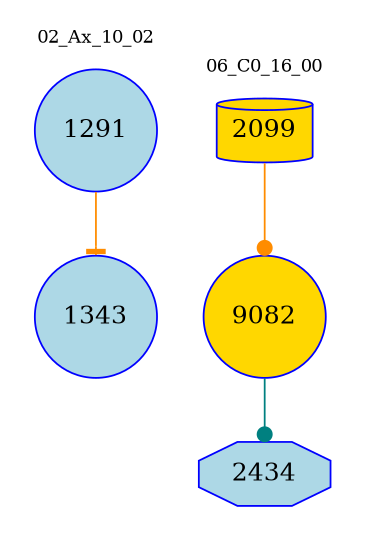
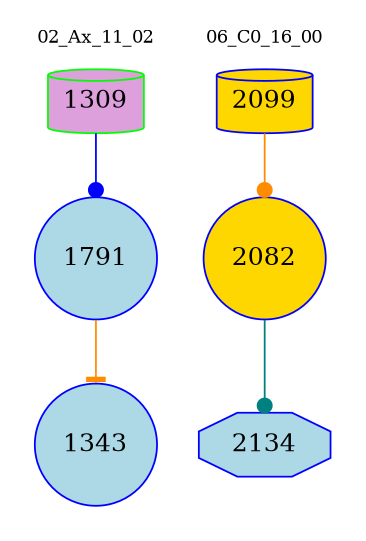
(96, 38) -> (96, 38)
none -> (96, 101)
(96, 130) -> (96, 258)
(265, 317) -> (265, 258)
(265, 474) -> (265, 445)
